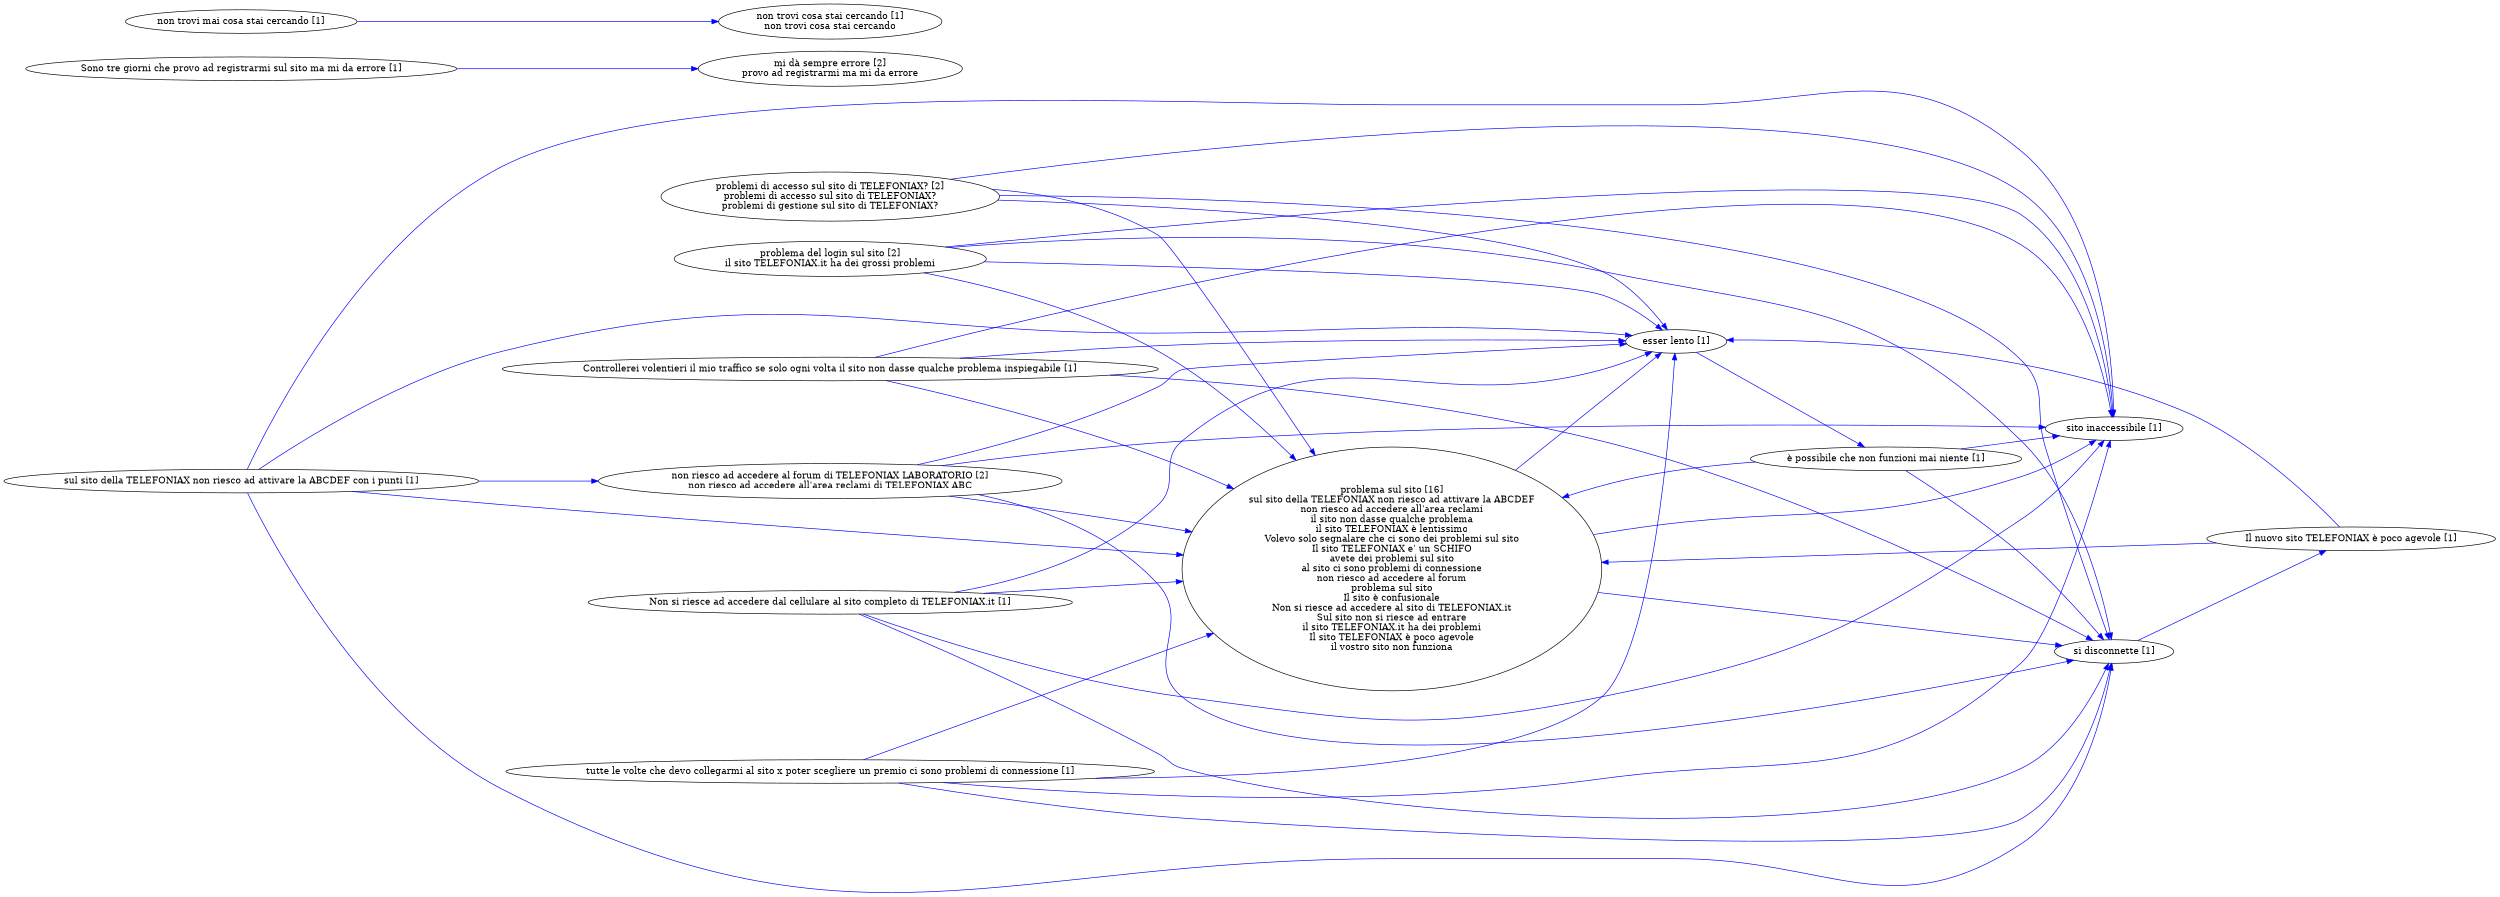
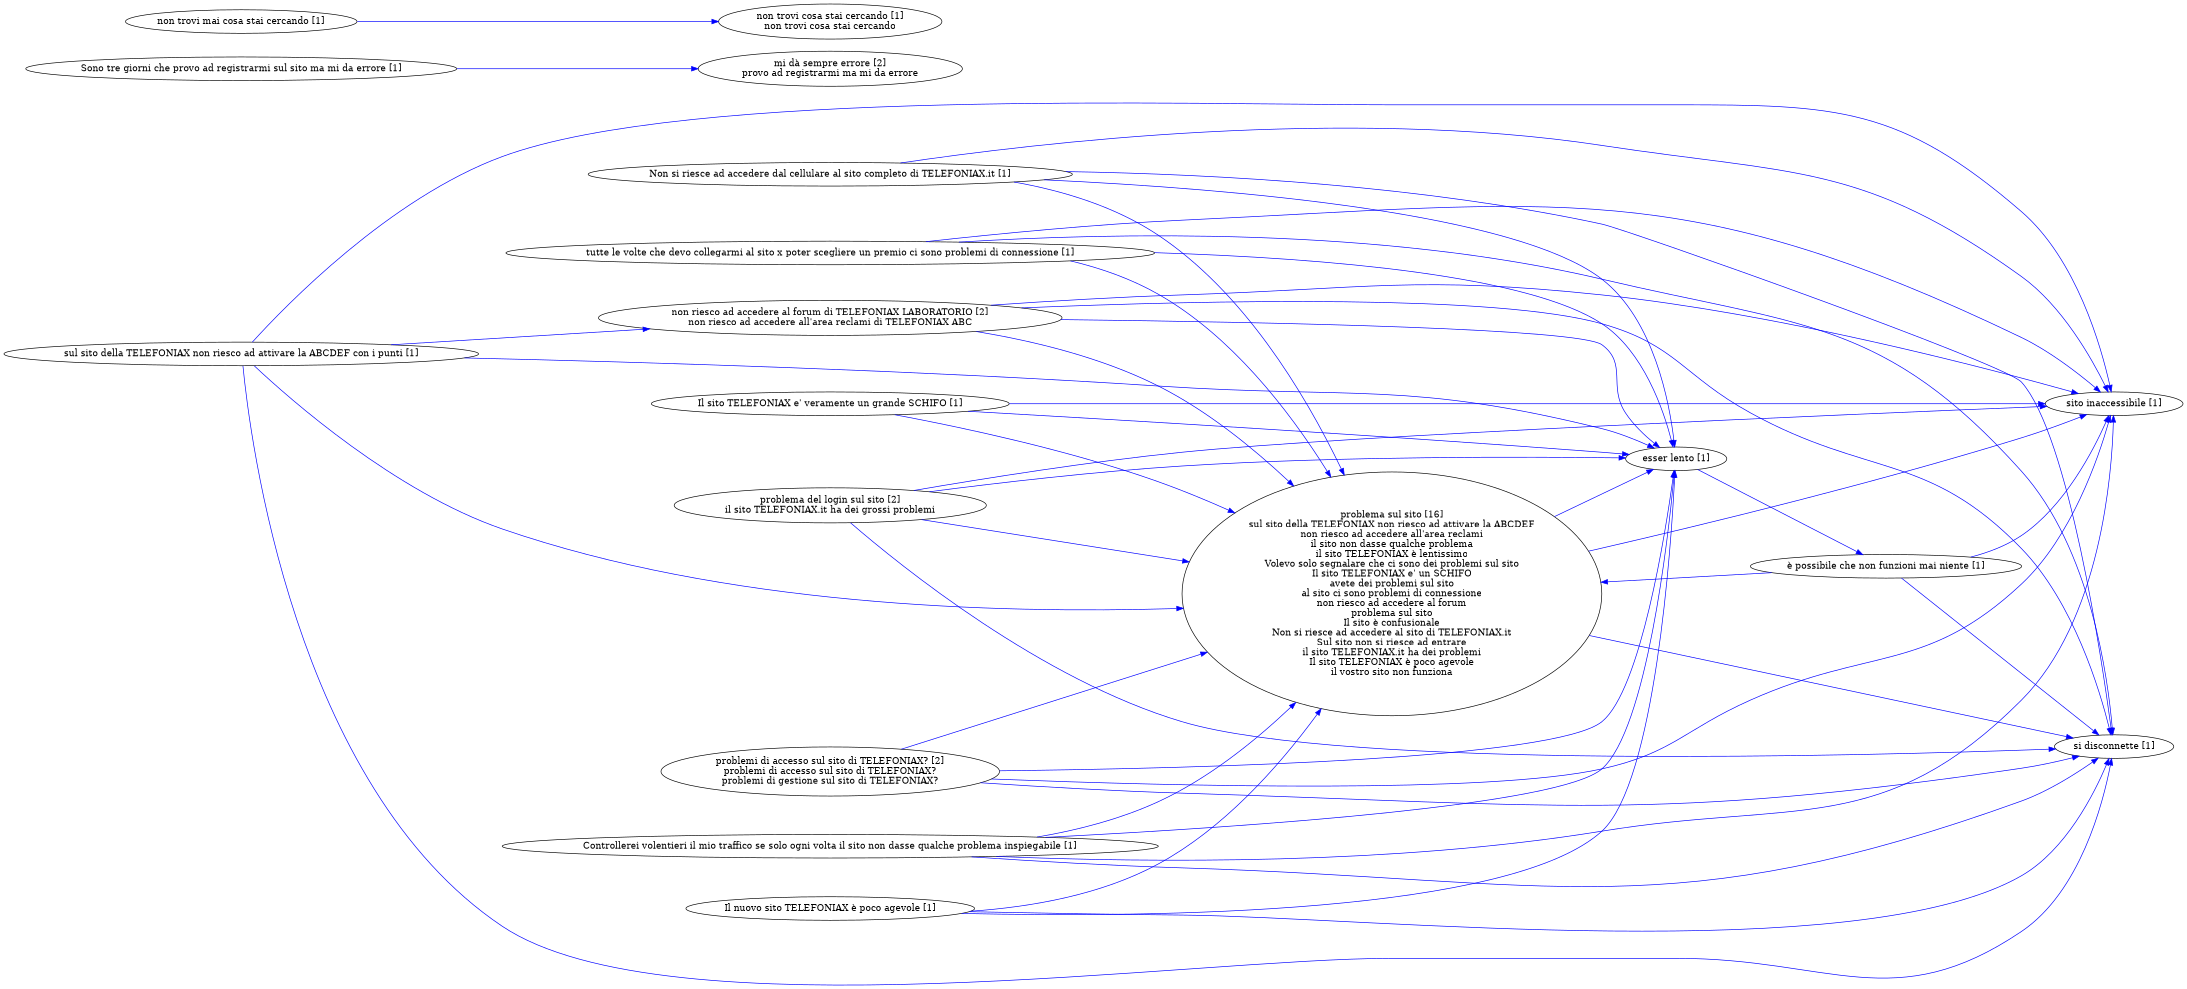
none -> (830, 404)
(2229, 597) -> (1570, 930)
